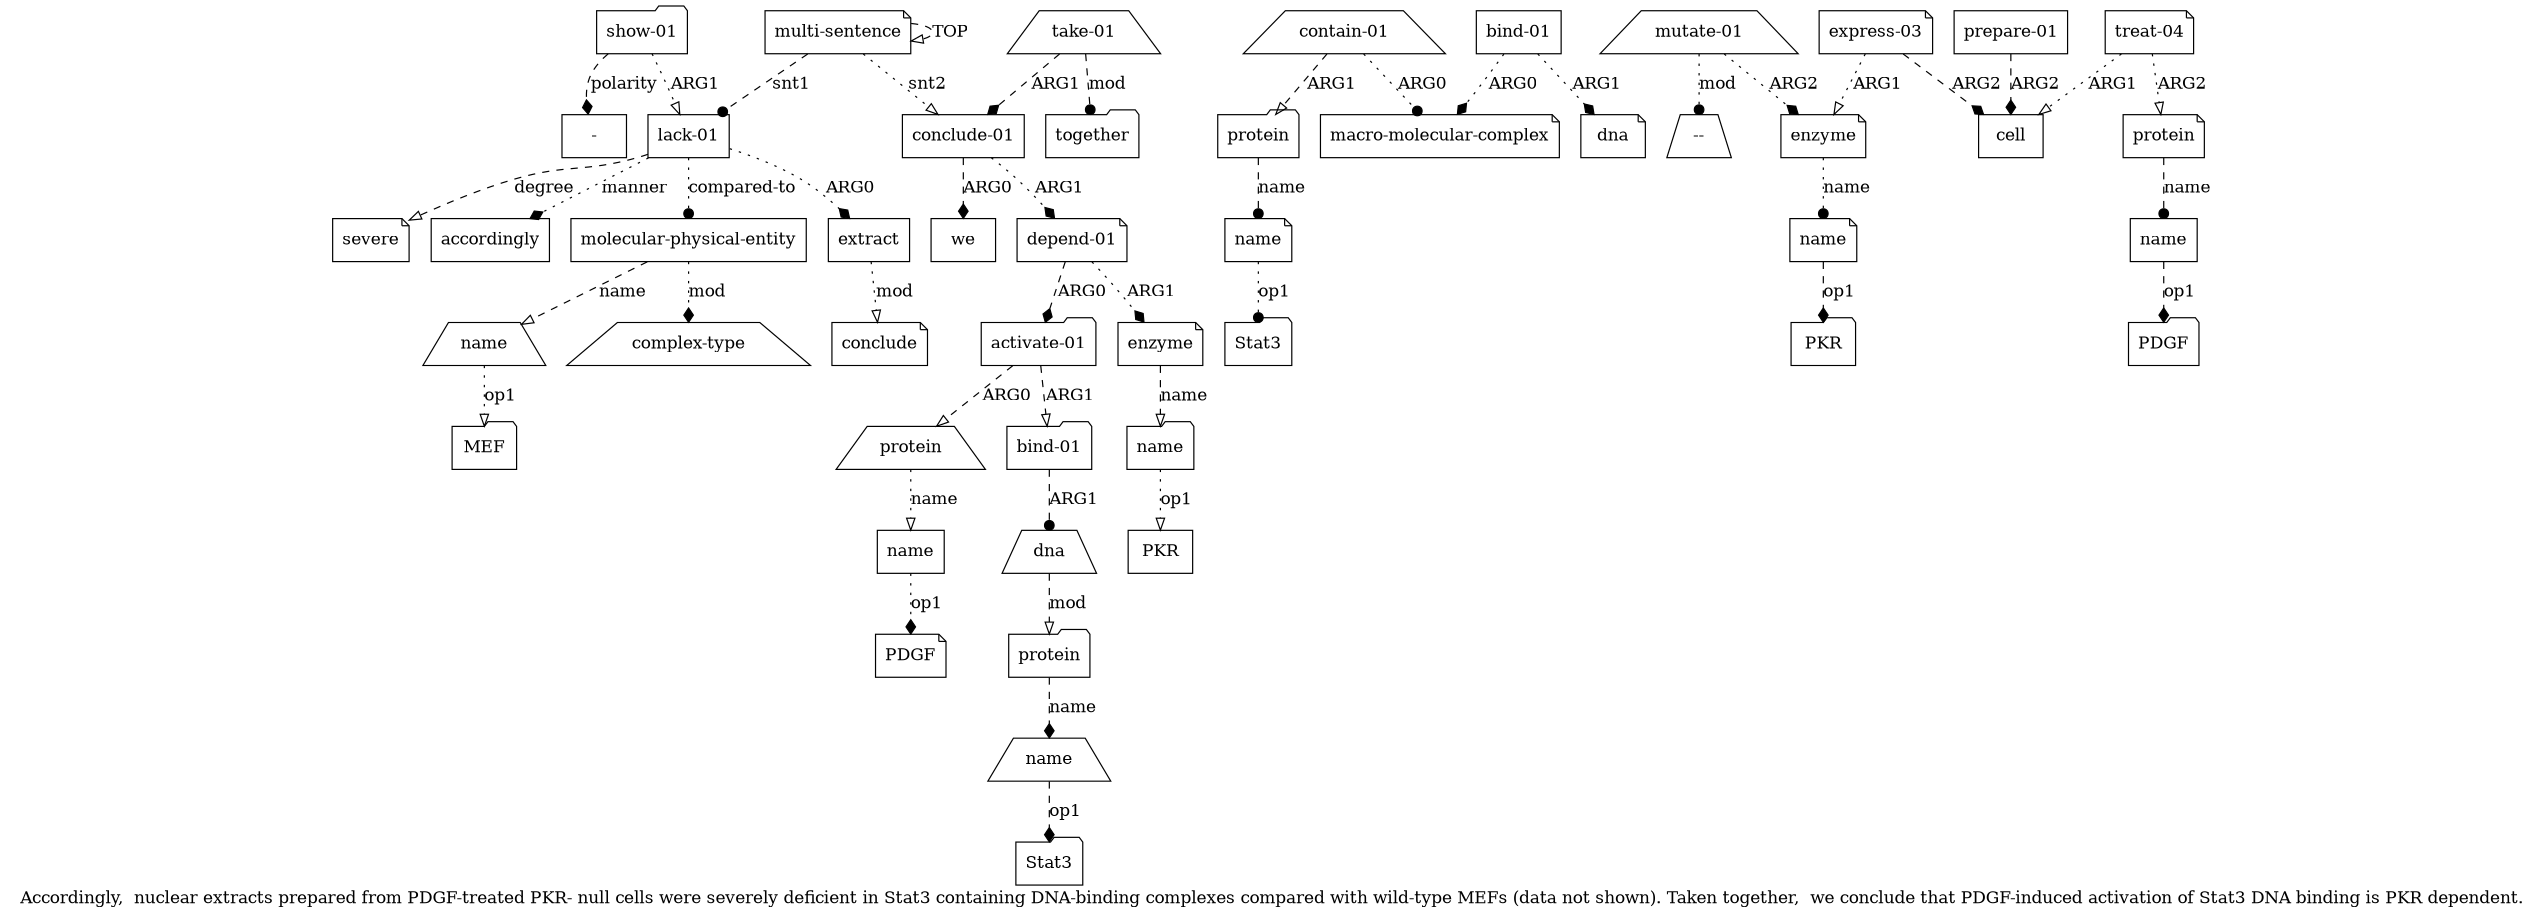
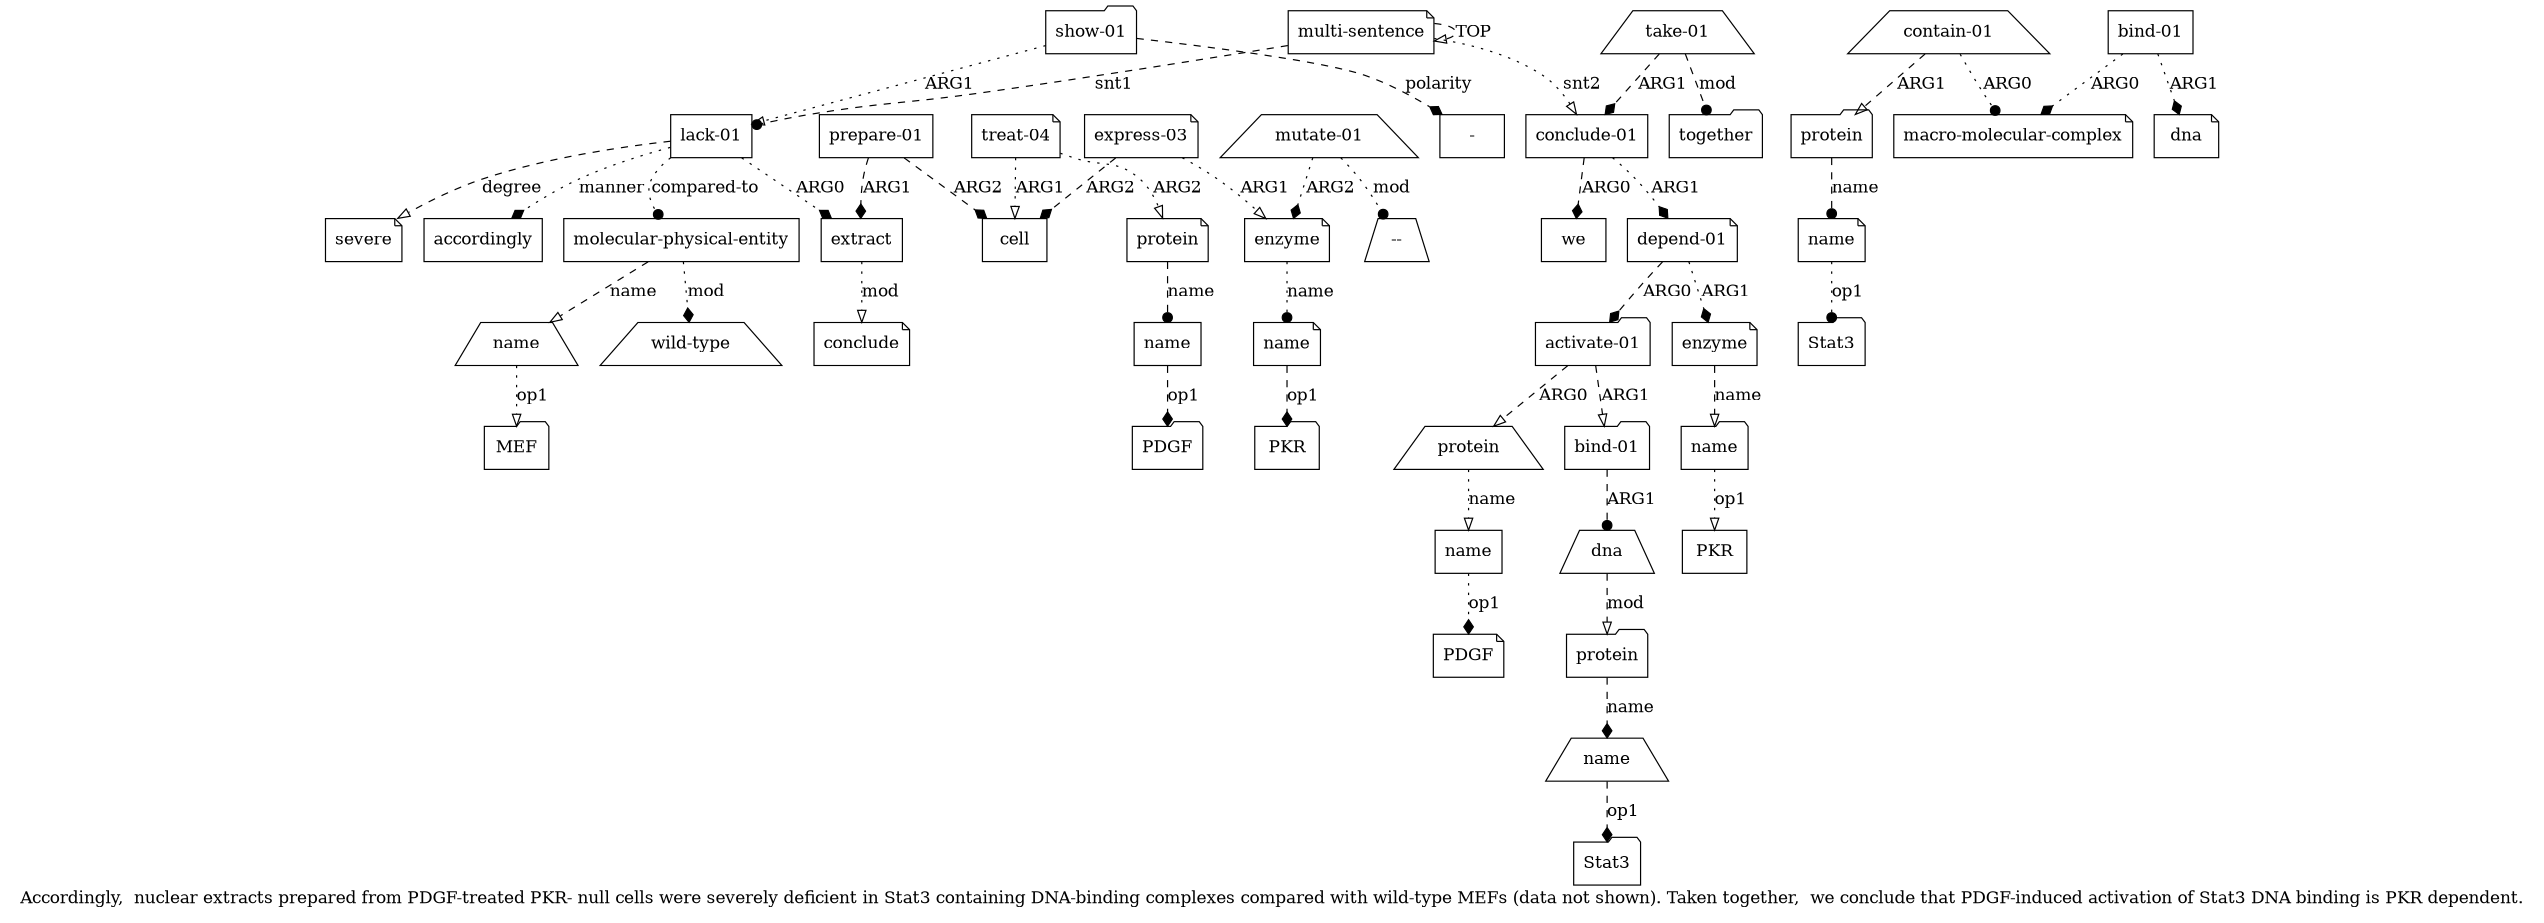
none -> (863, 181)
(689, 344) -> (691, 344)
